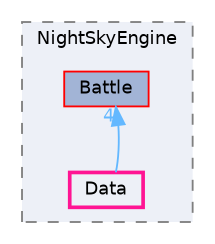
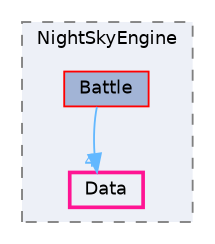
(119, 149) -> (94, 130)
